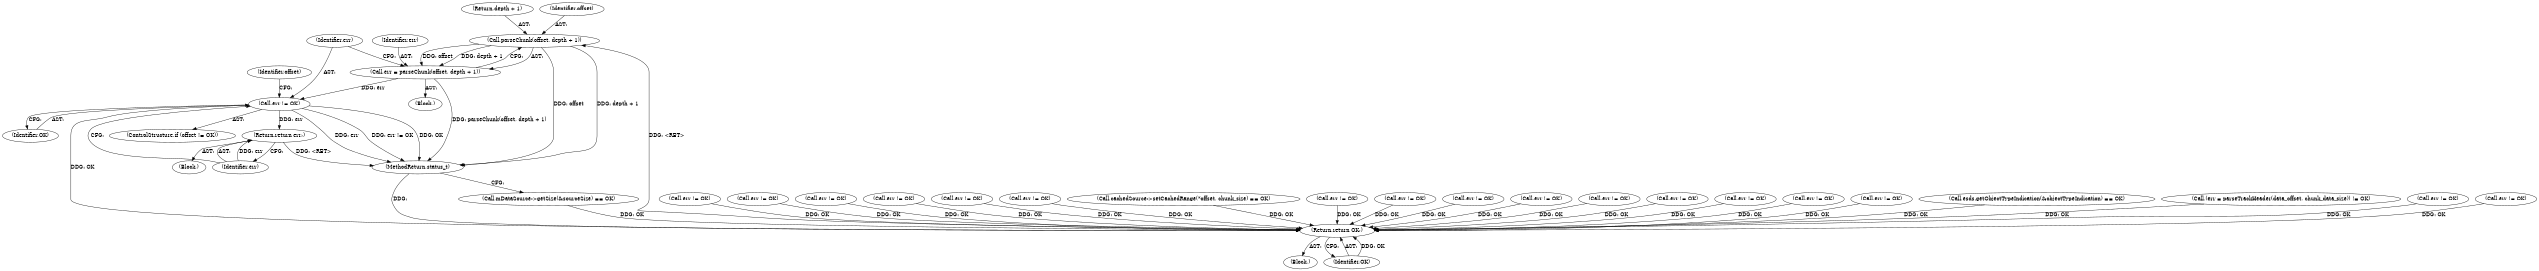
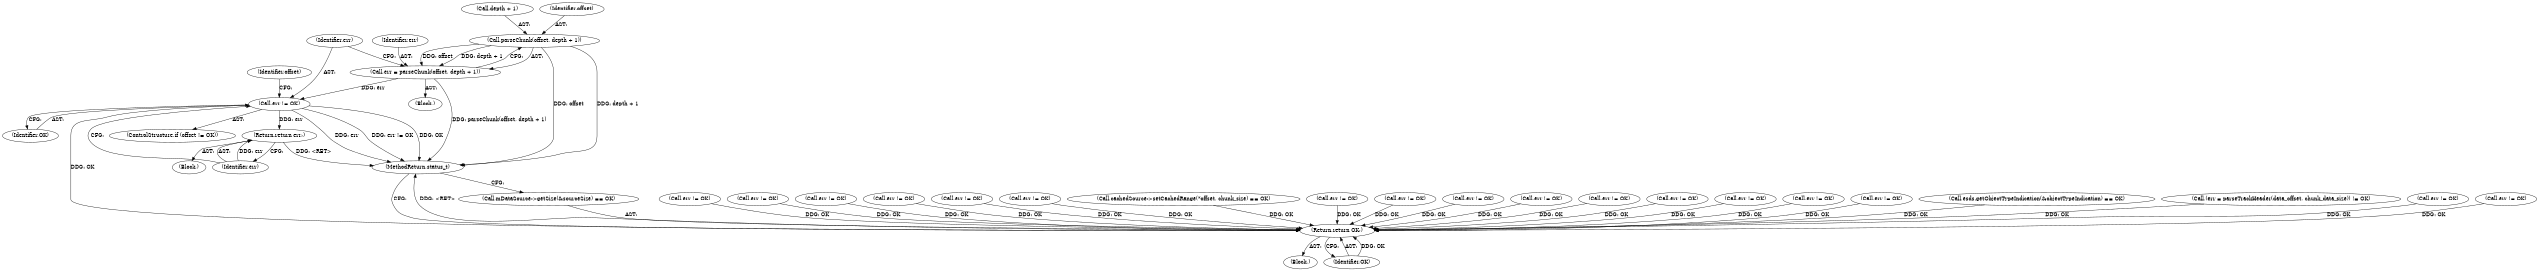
(497, 9) -> (497, 9)
(401, 199) -> (401, 199)
(632, 215) -> (632, 215)
(795, 219) -> (843, 226)
